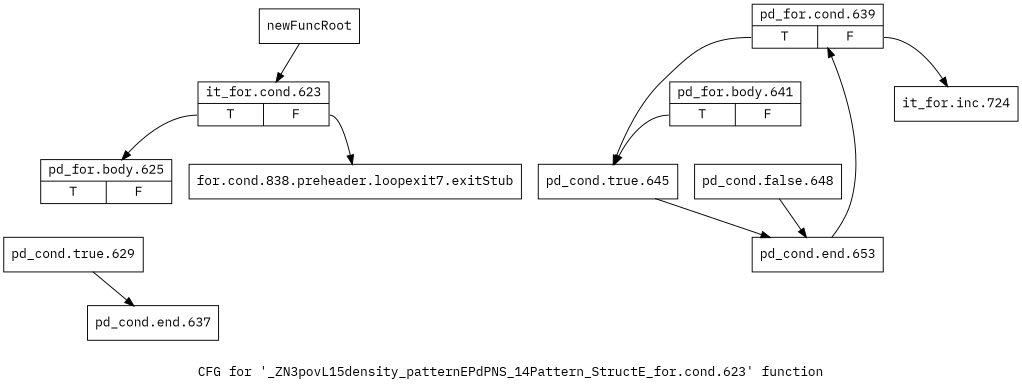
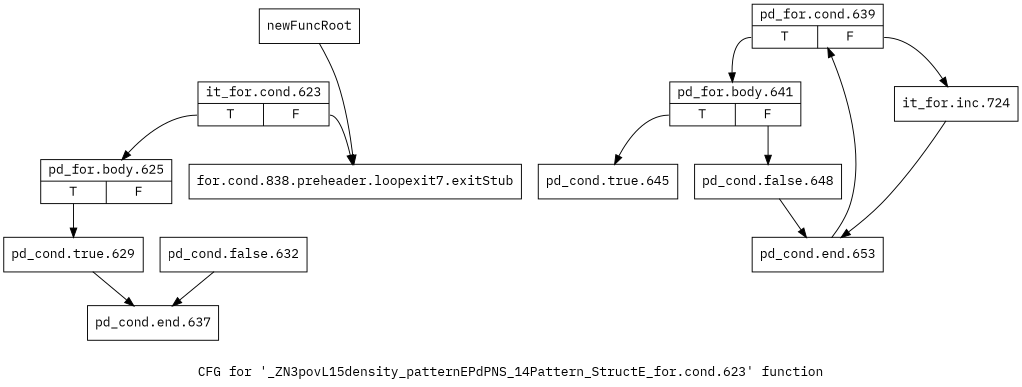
(290, 59) -> (342, 97)
(667, 76) -> (735, 51)
none -> (768, 141)
none -> (73, 216)
(708, 217) -> (902, 181)
none -> (234, 255)
